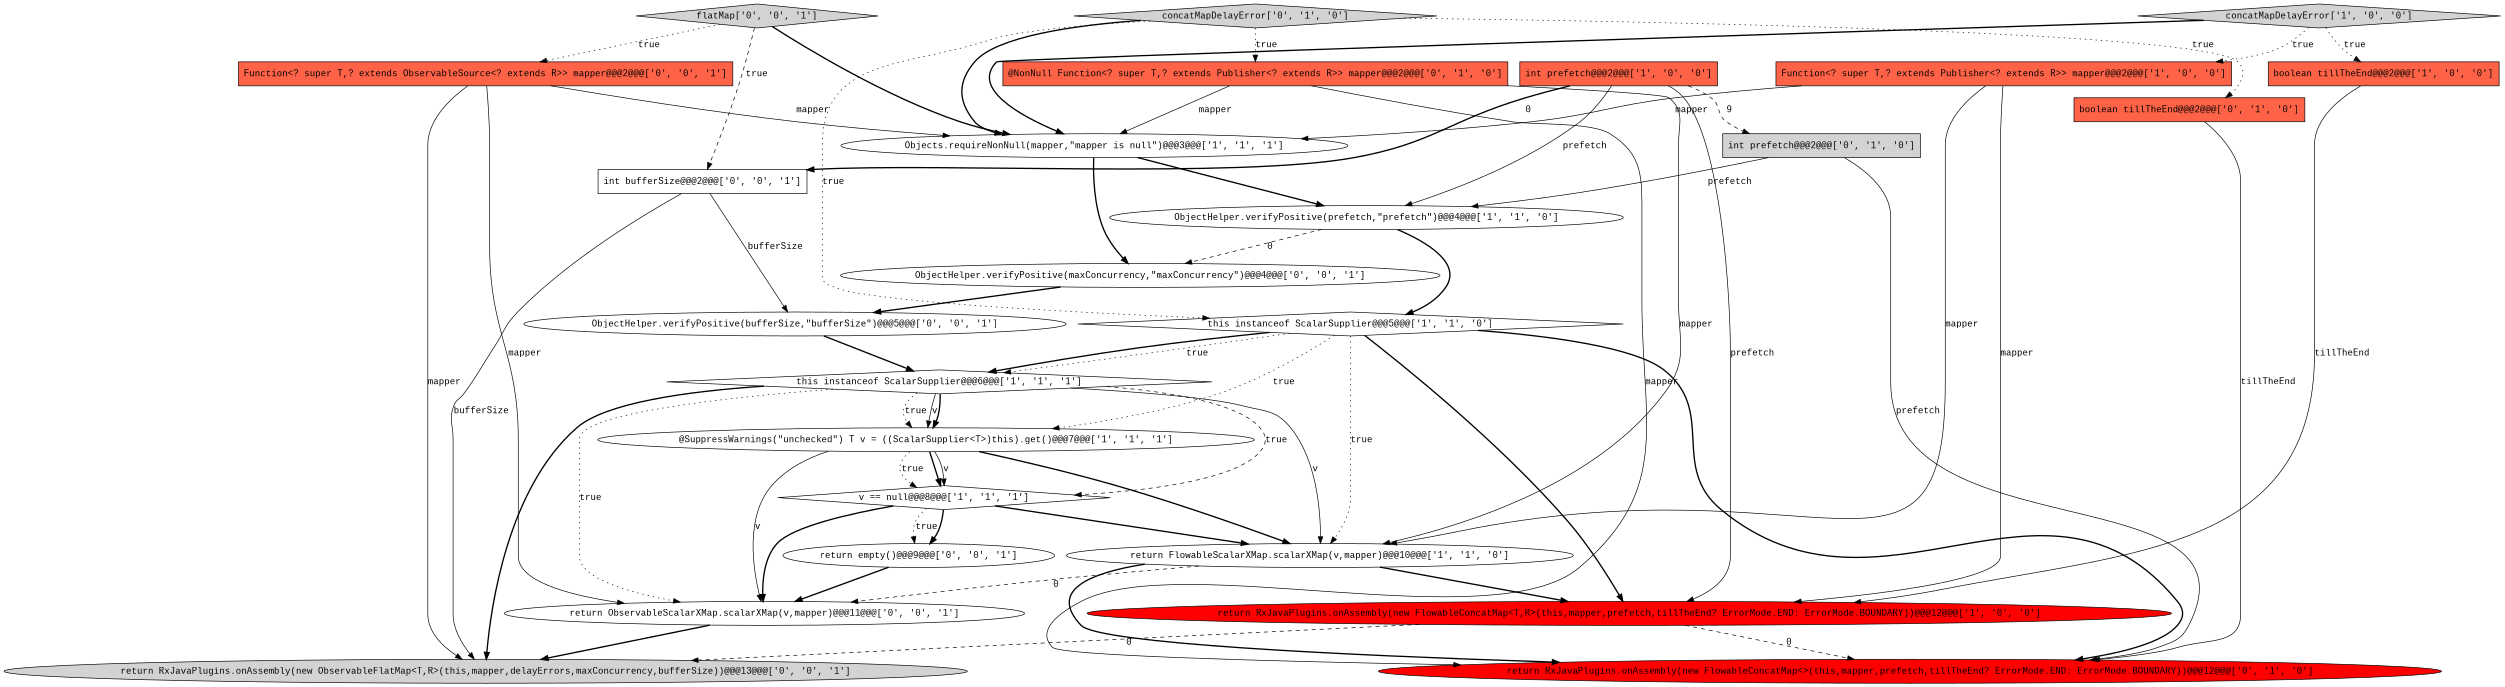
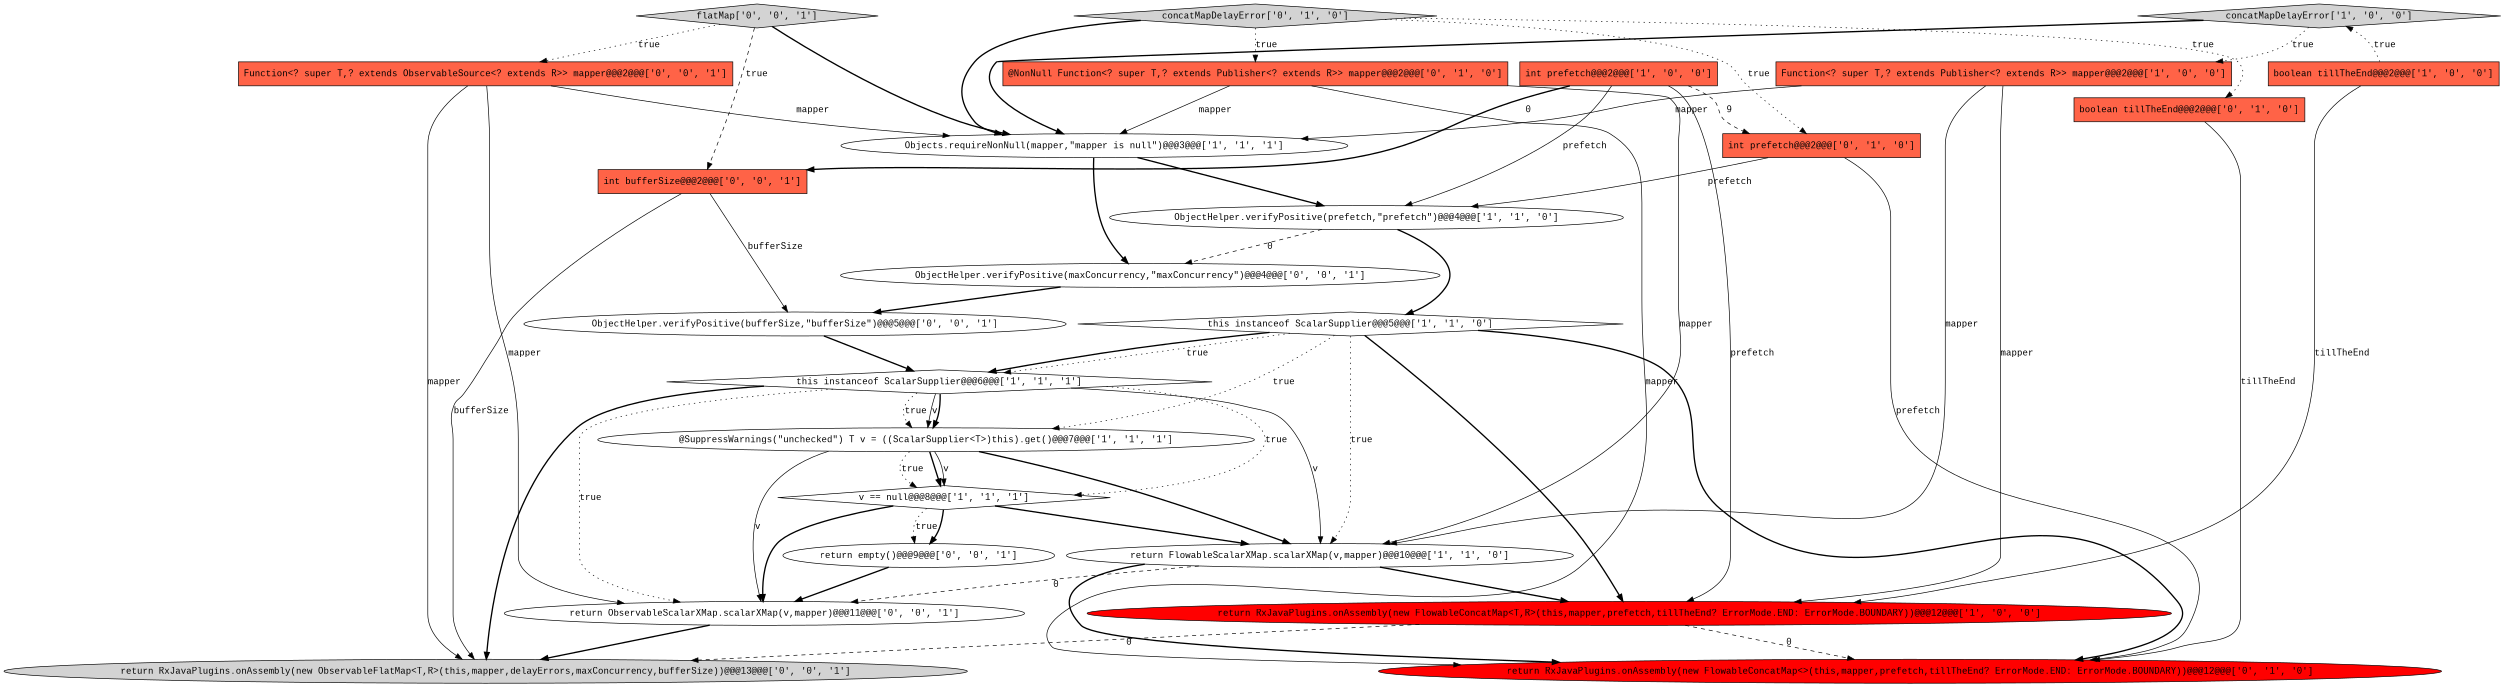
(2339, 45) -> (2369, 43)
(1822, 146) -> (1822, 146)
(703, 182) -> (703, 182)
(822, 215) -> (1607, 36)
(1260, 451) -> (1260, 451)
